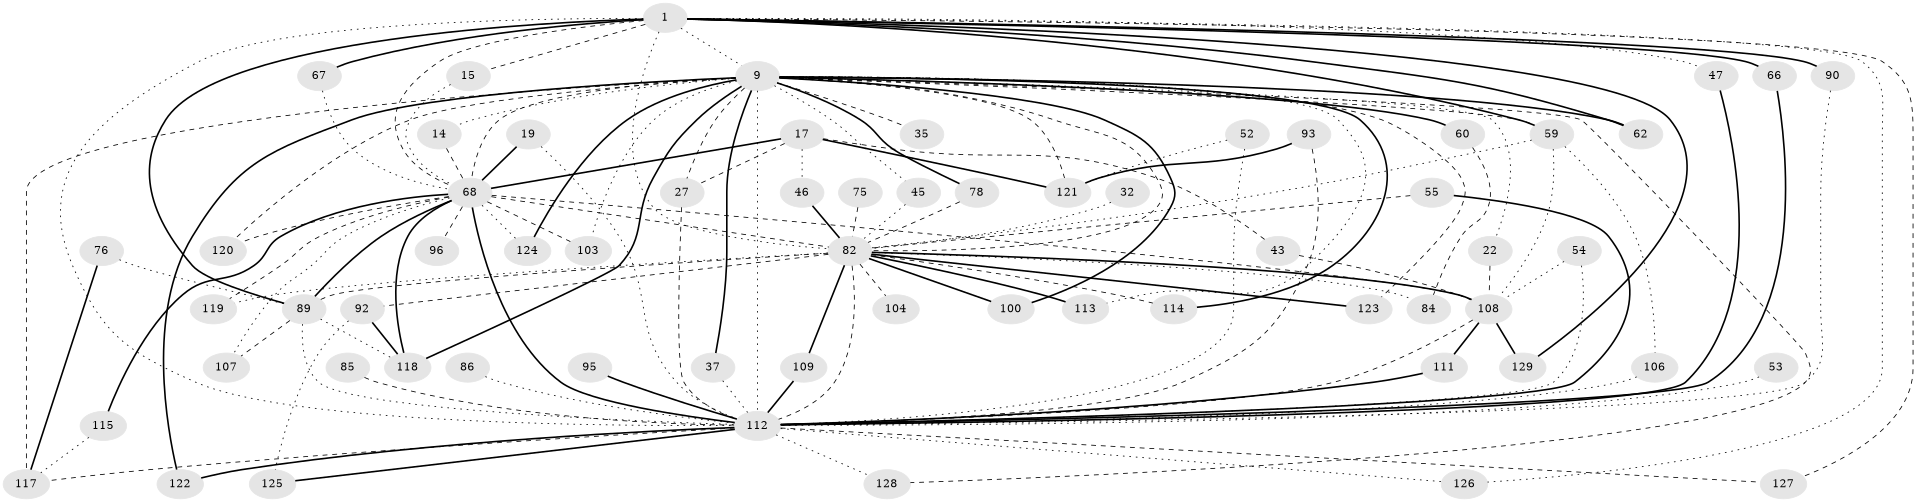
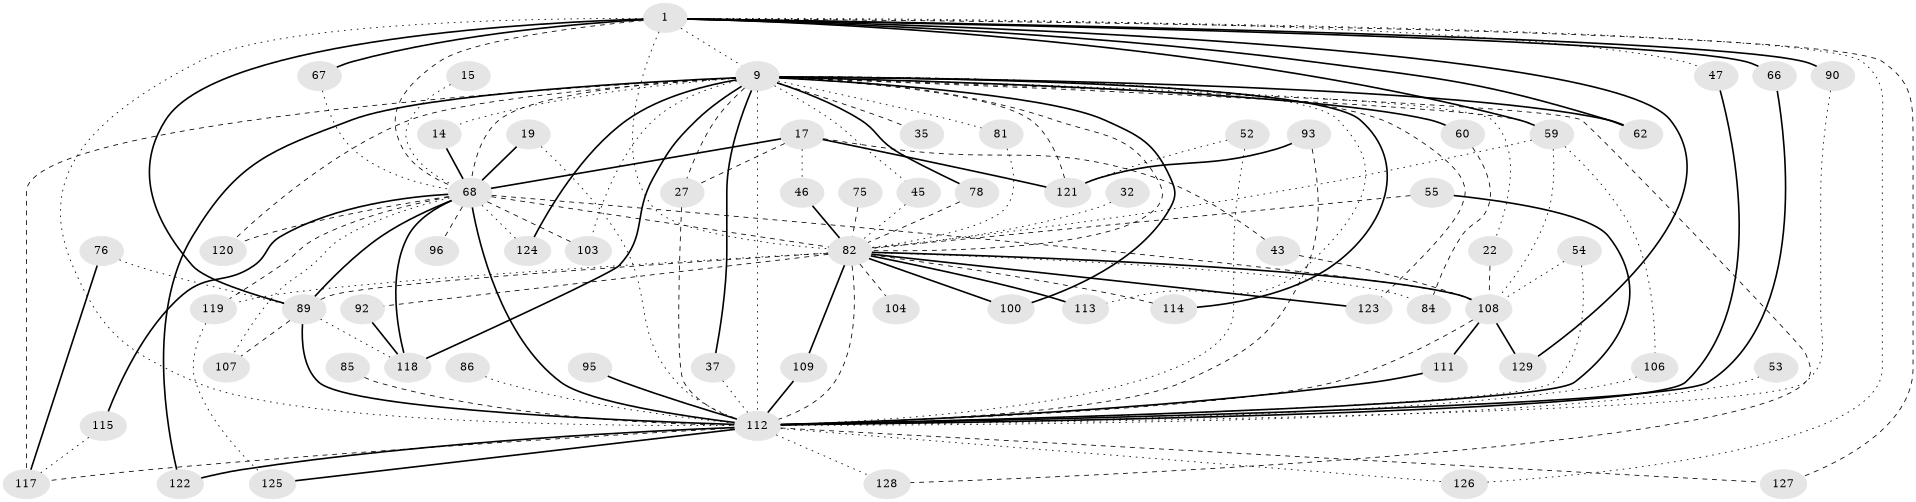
(567, 47) -> none
none -> (1001, 134)
(455, 164) -> (455, 164)
(300, 389) -> (206, 405)
(494, 412) -> (494, 412)
